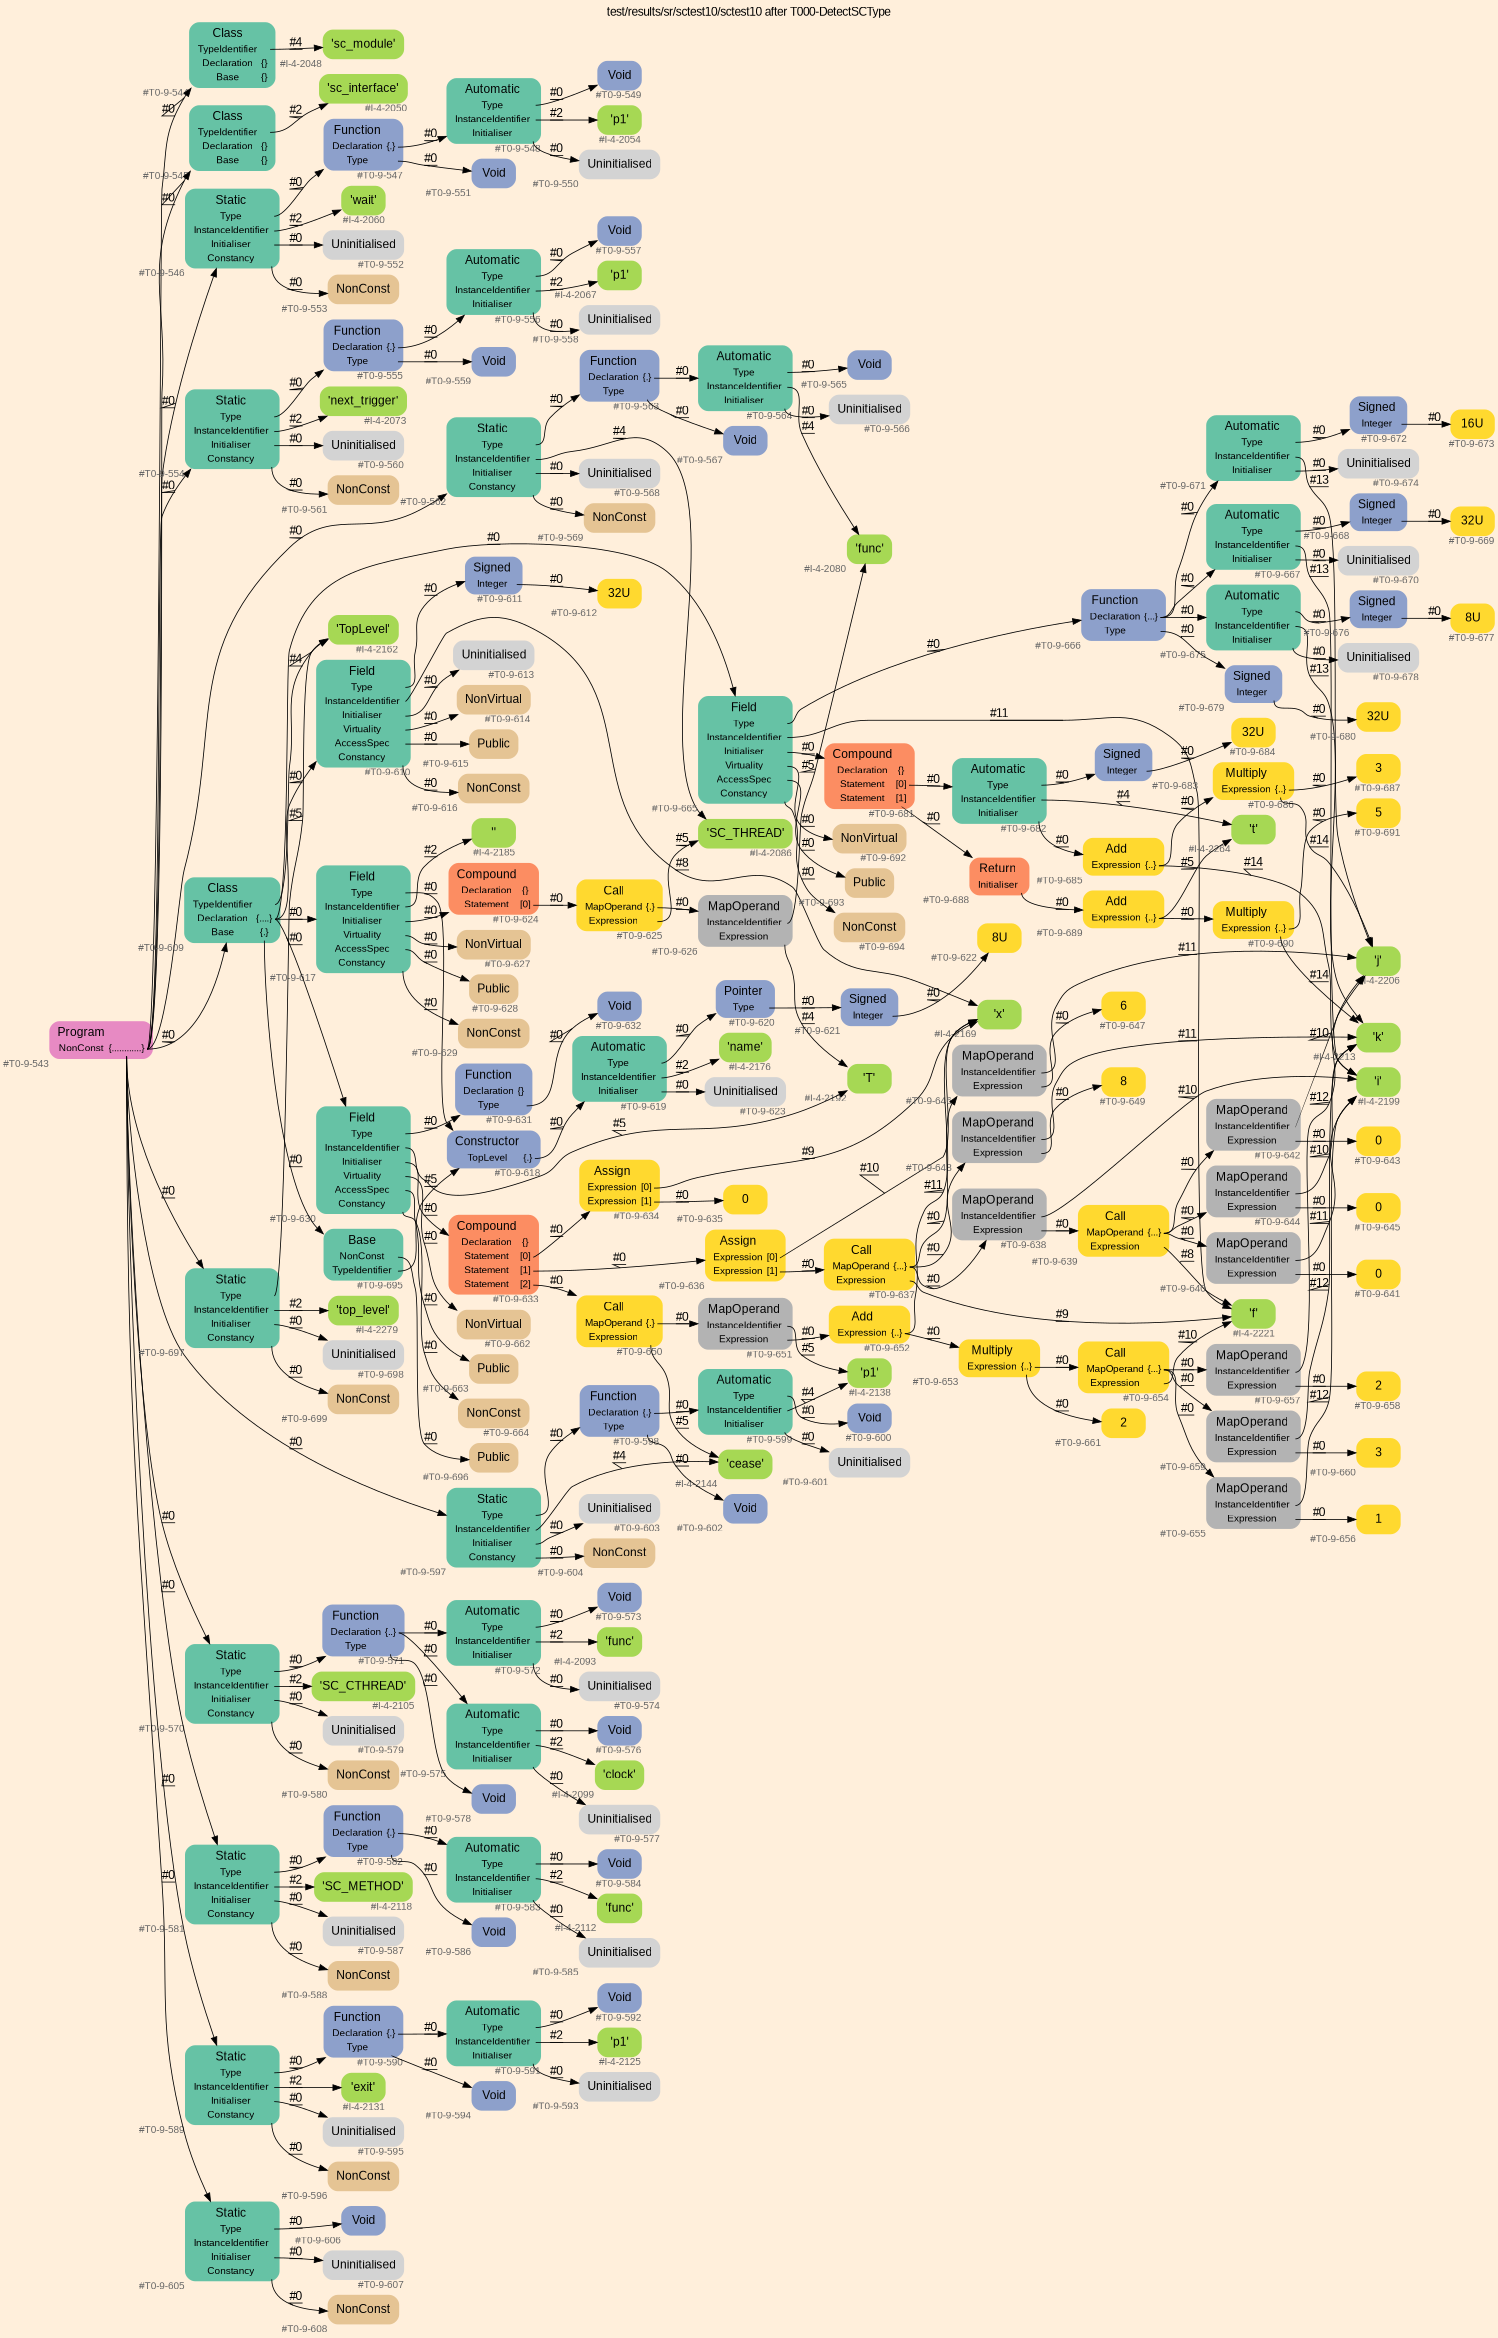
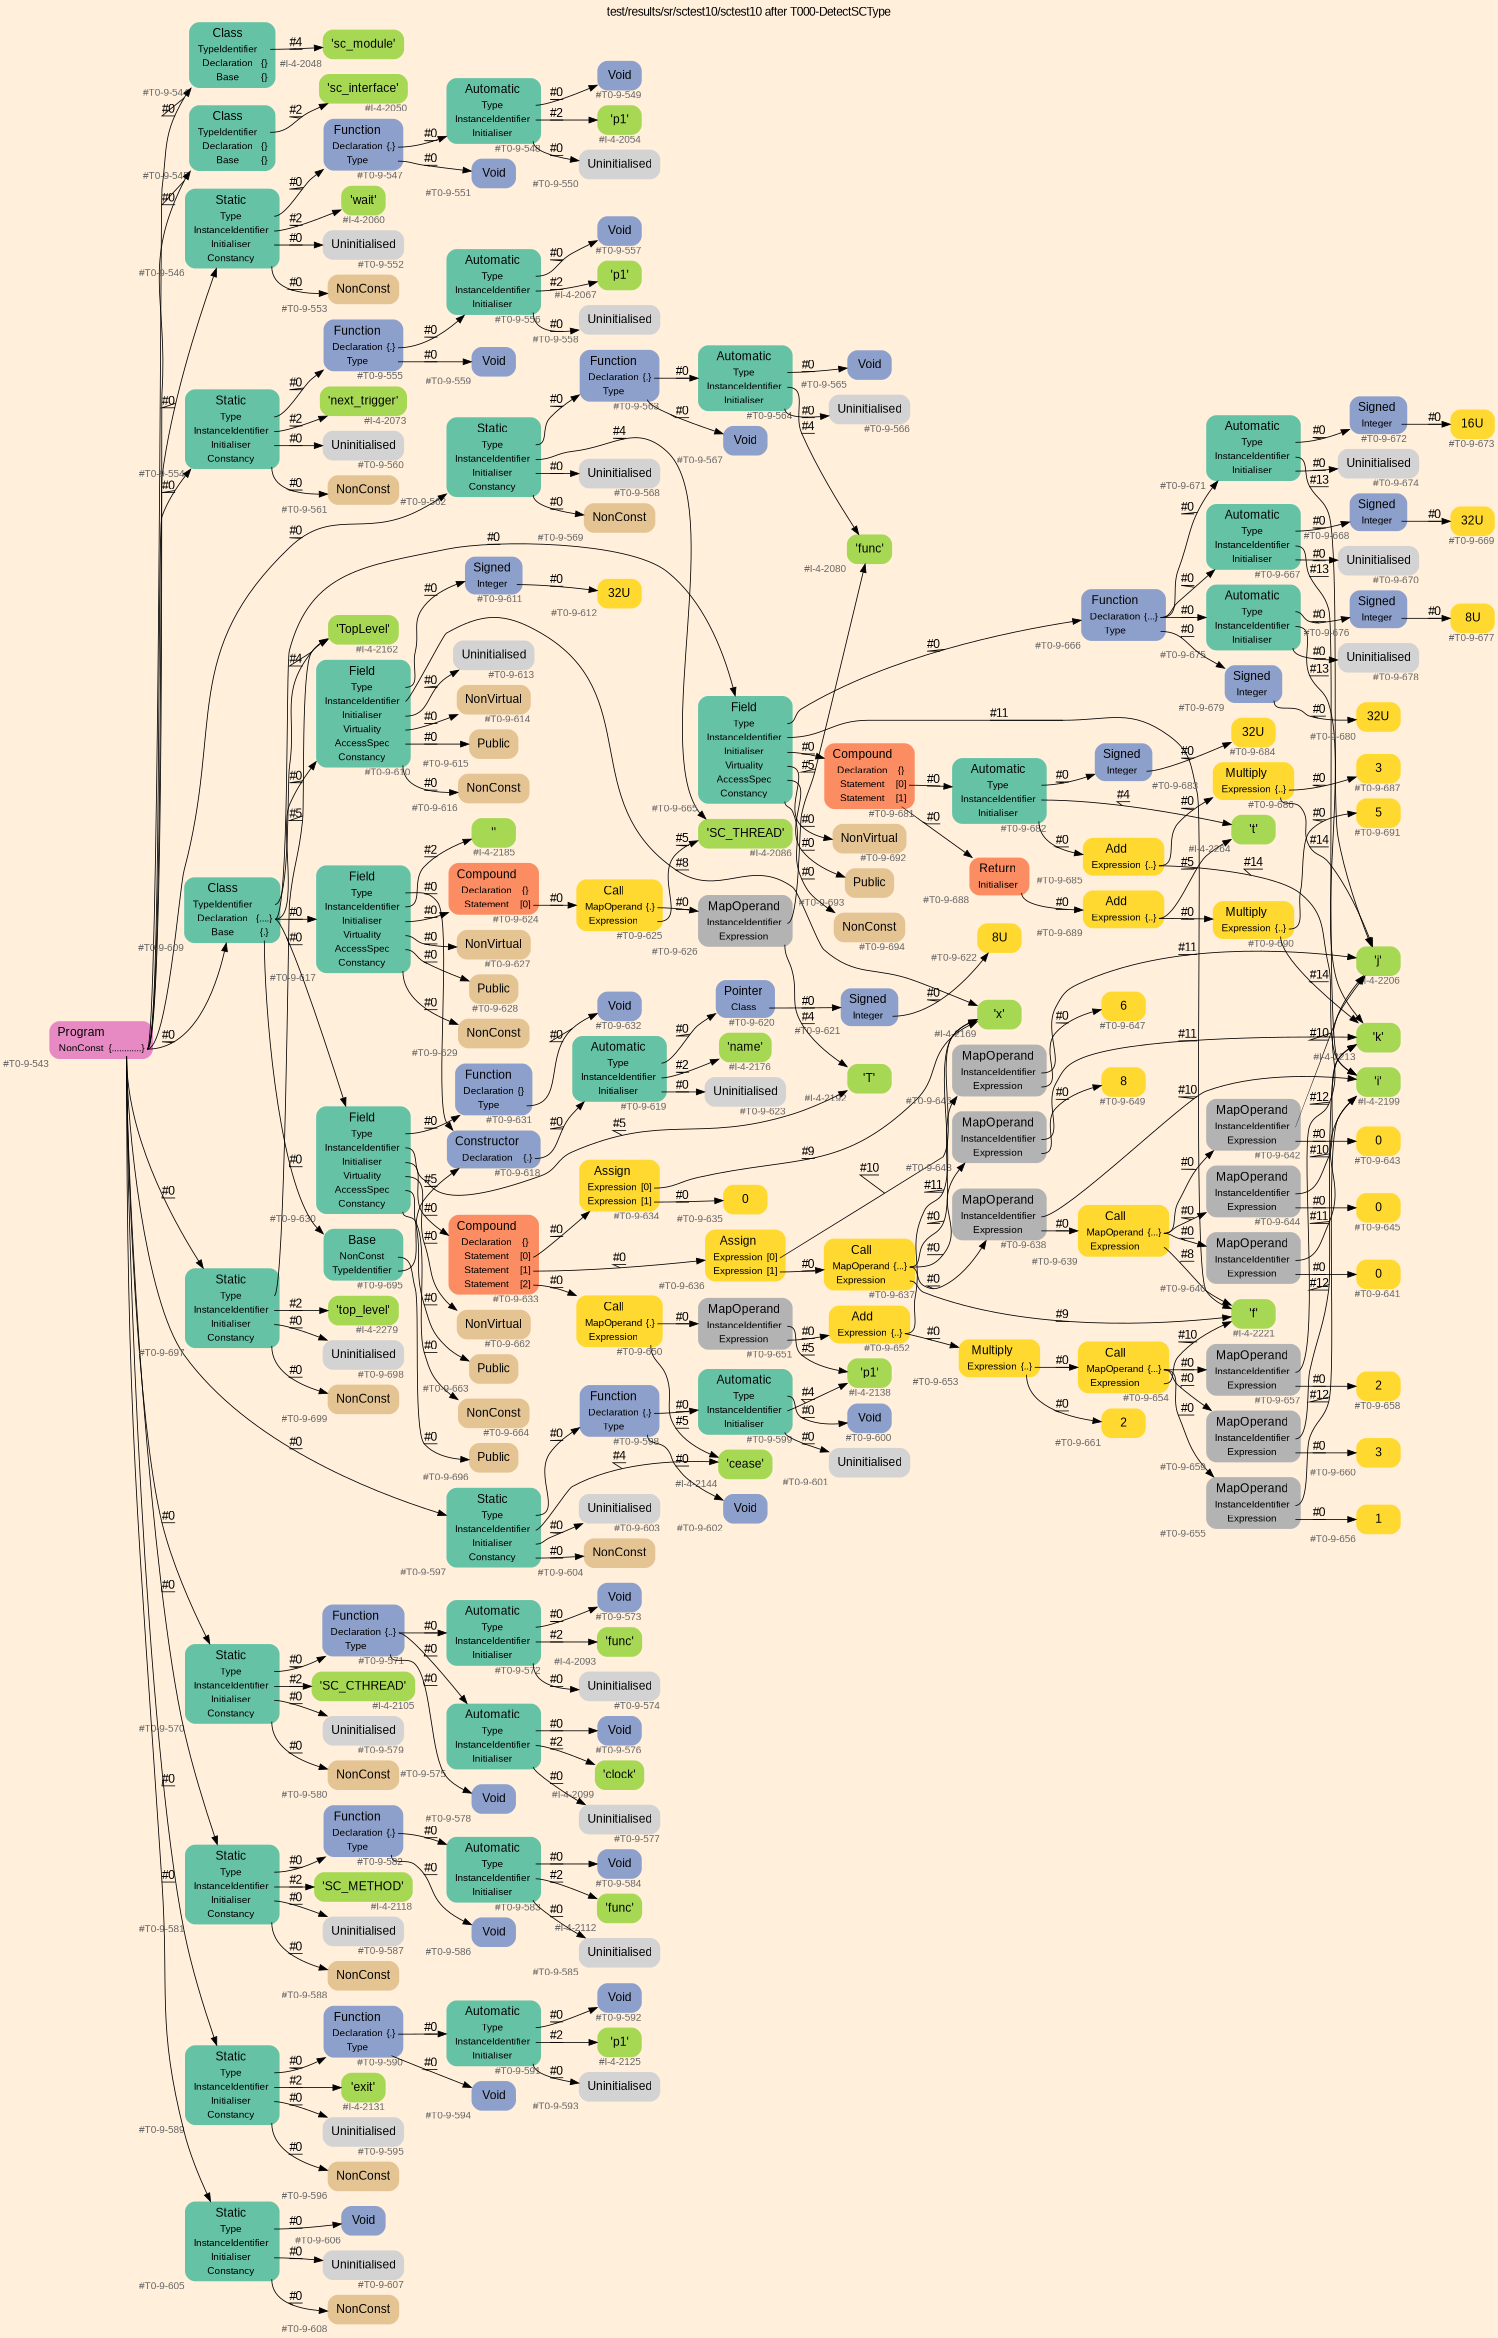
(744, 1007) -> (744, 1007)
(488, 1158) -> (488, 1158)
